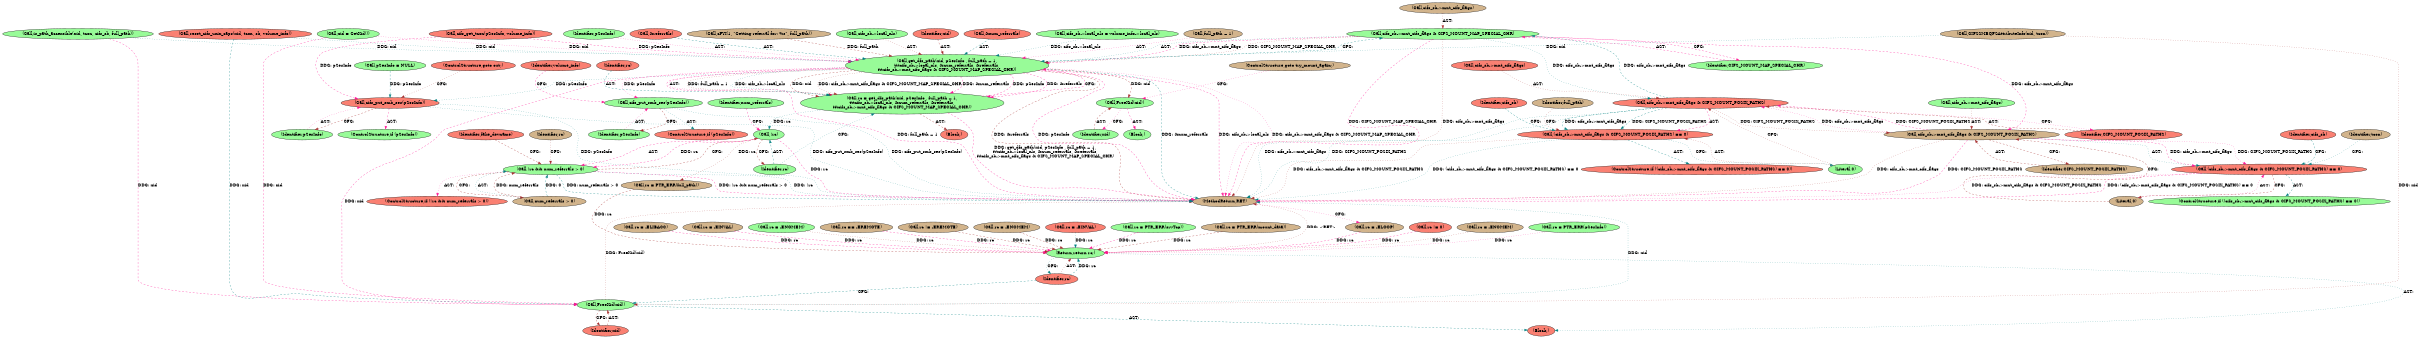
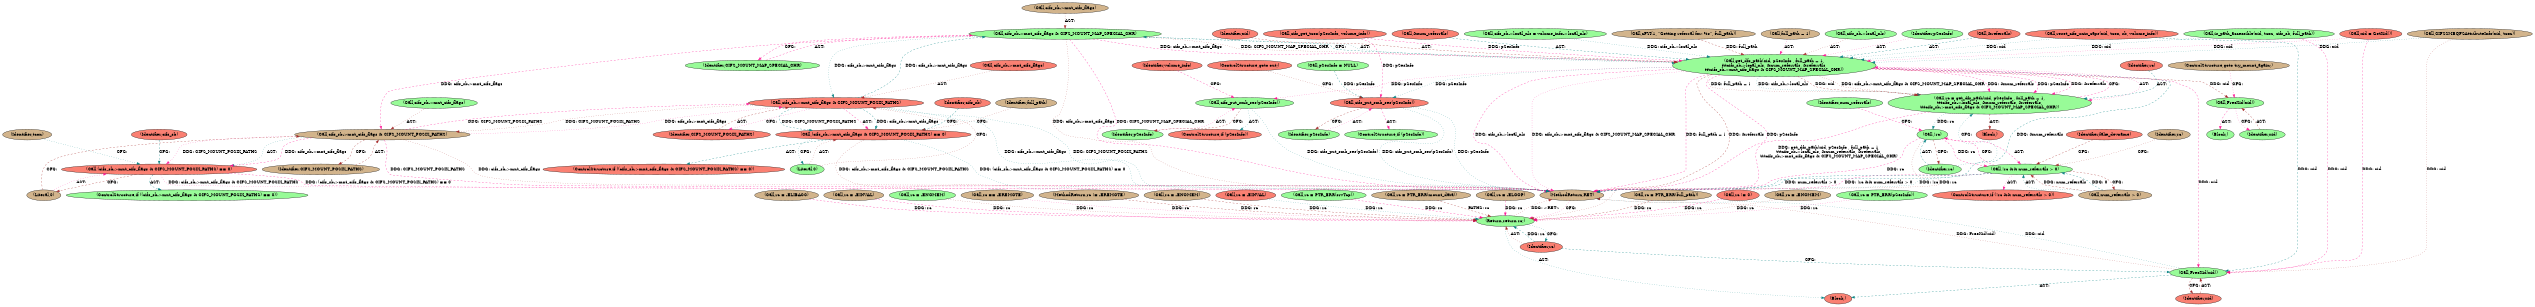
(348, 34) -> (2371, 34)
(722, 160) -> (1767, 188)
(680, 164) -> (1975, 145)
(1305, 210) -> (1553, 214)
(933, 227) -> (1089, 195)
(1182, 240) -> (1479, 208)
(965, 241) -> (1248, 214)
